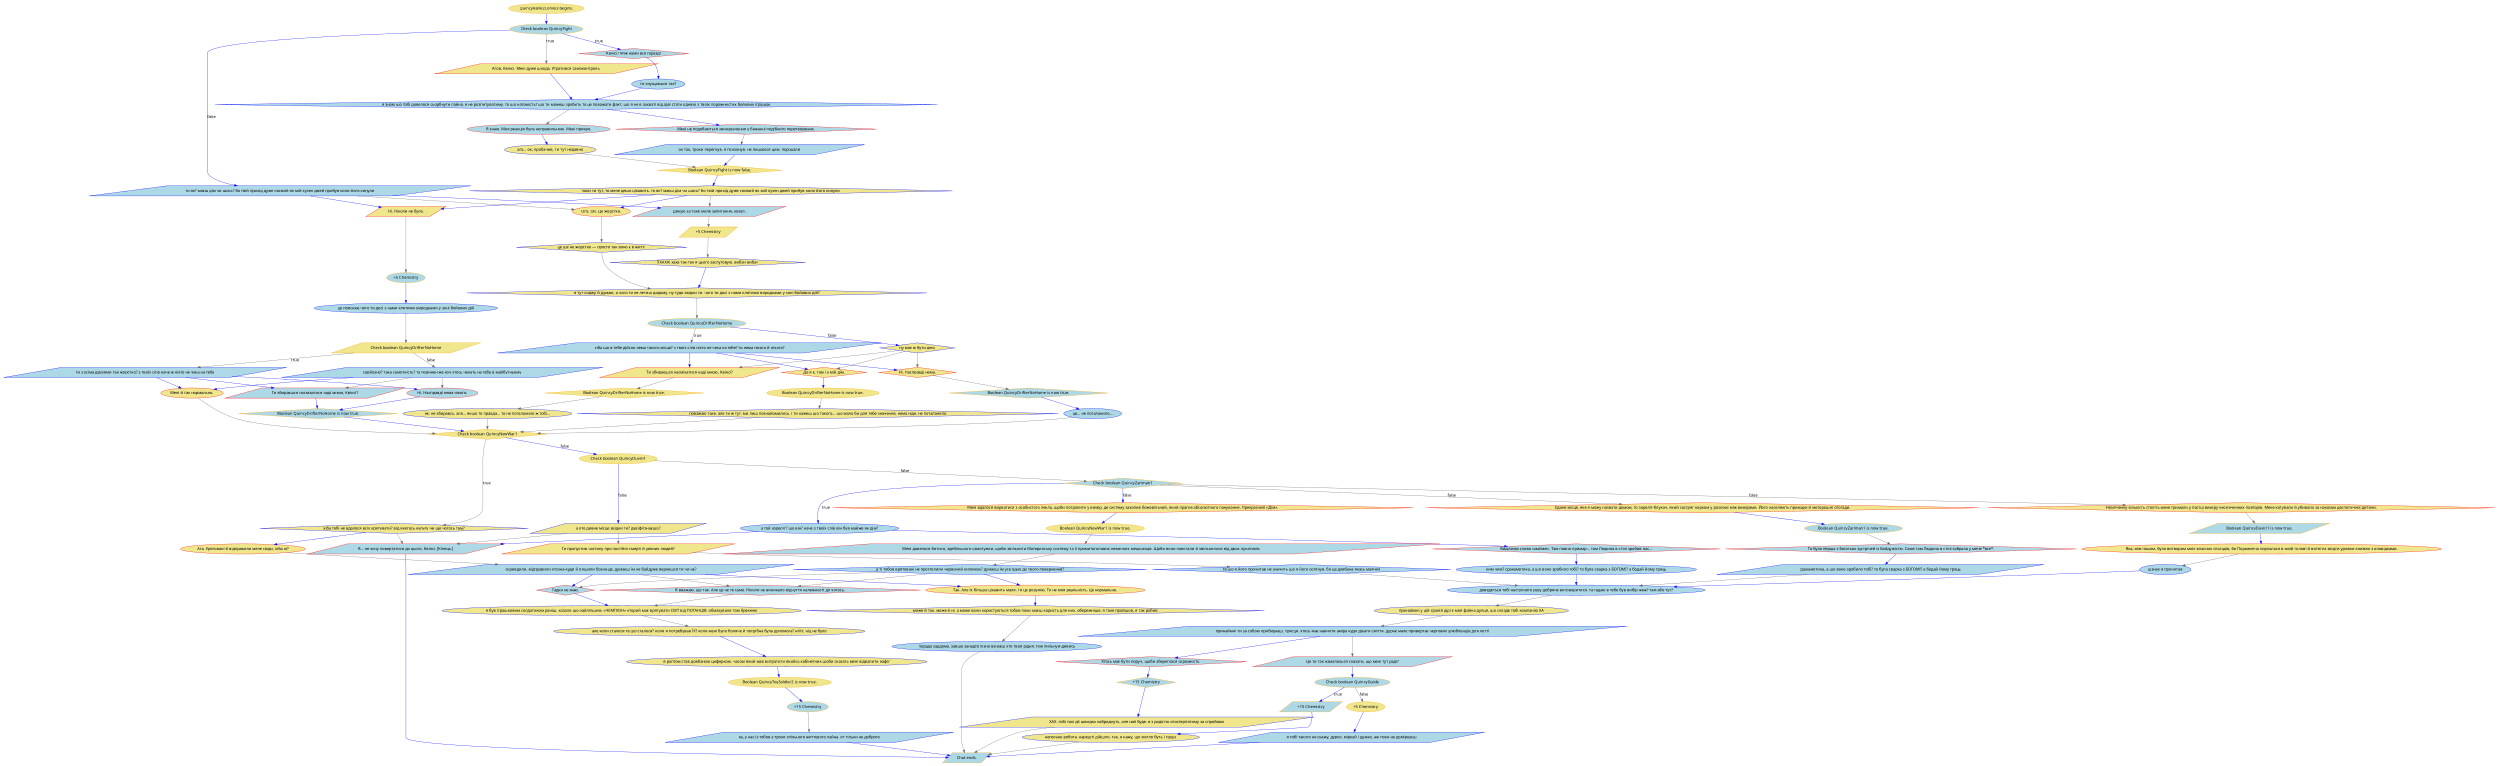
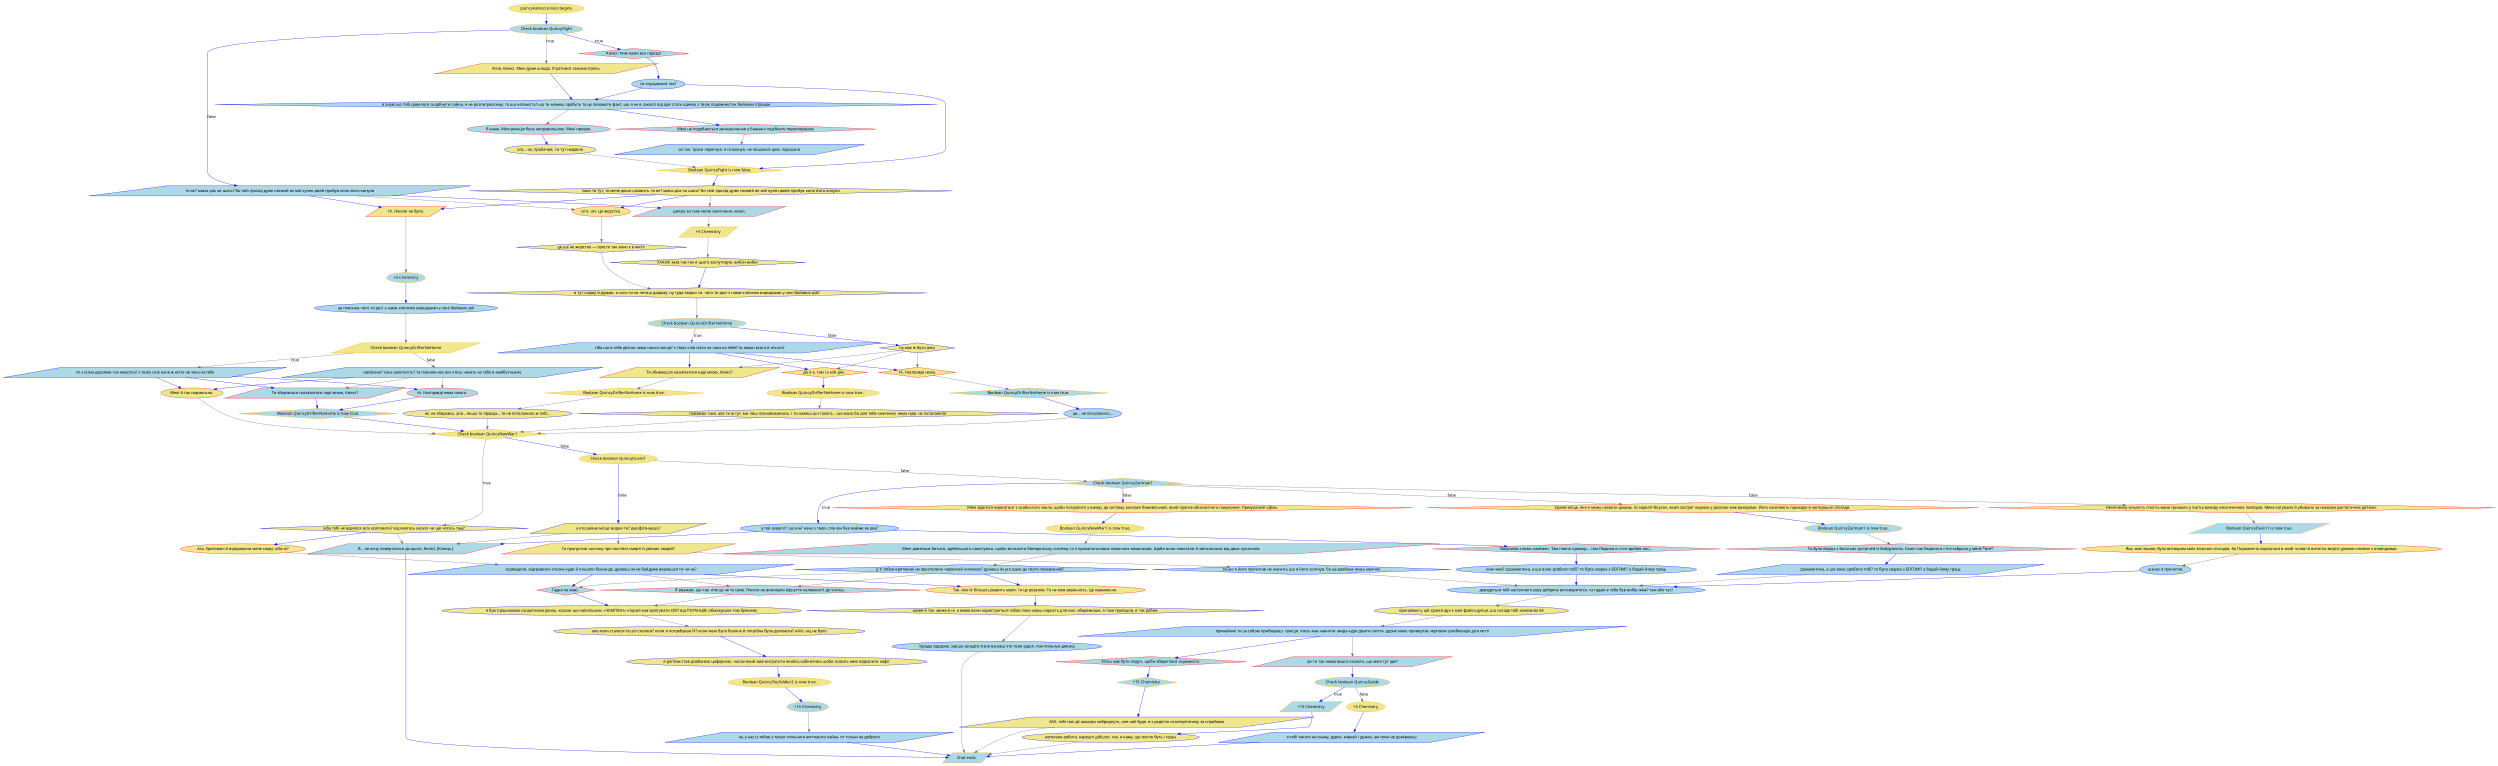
(730, 159) -> (931, 98)
(1352, 662) -> (1352, 662)
